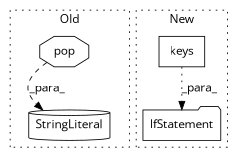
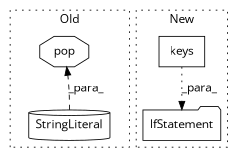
(29, 81) -> (69, 93)
